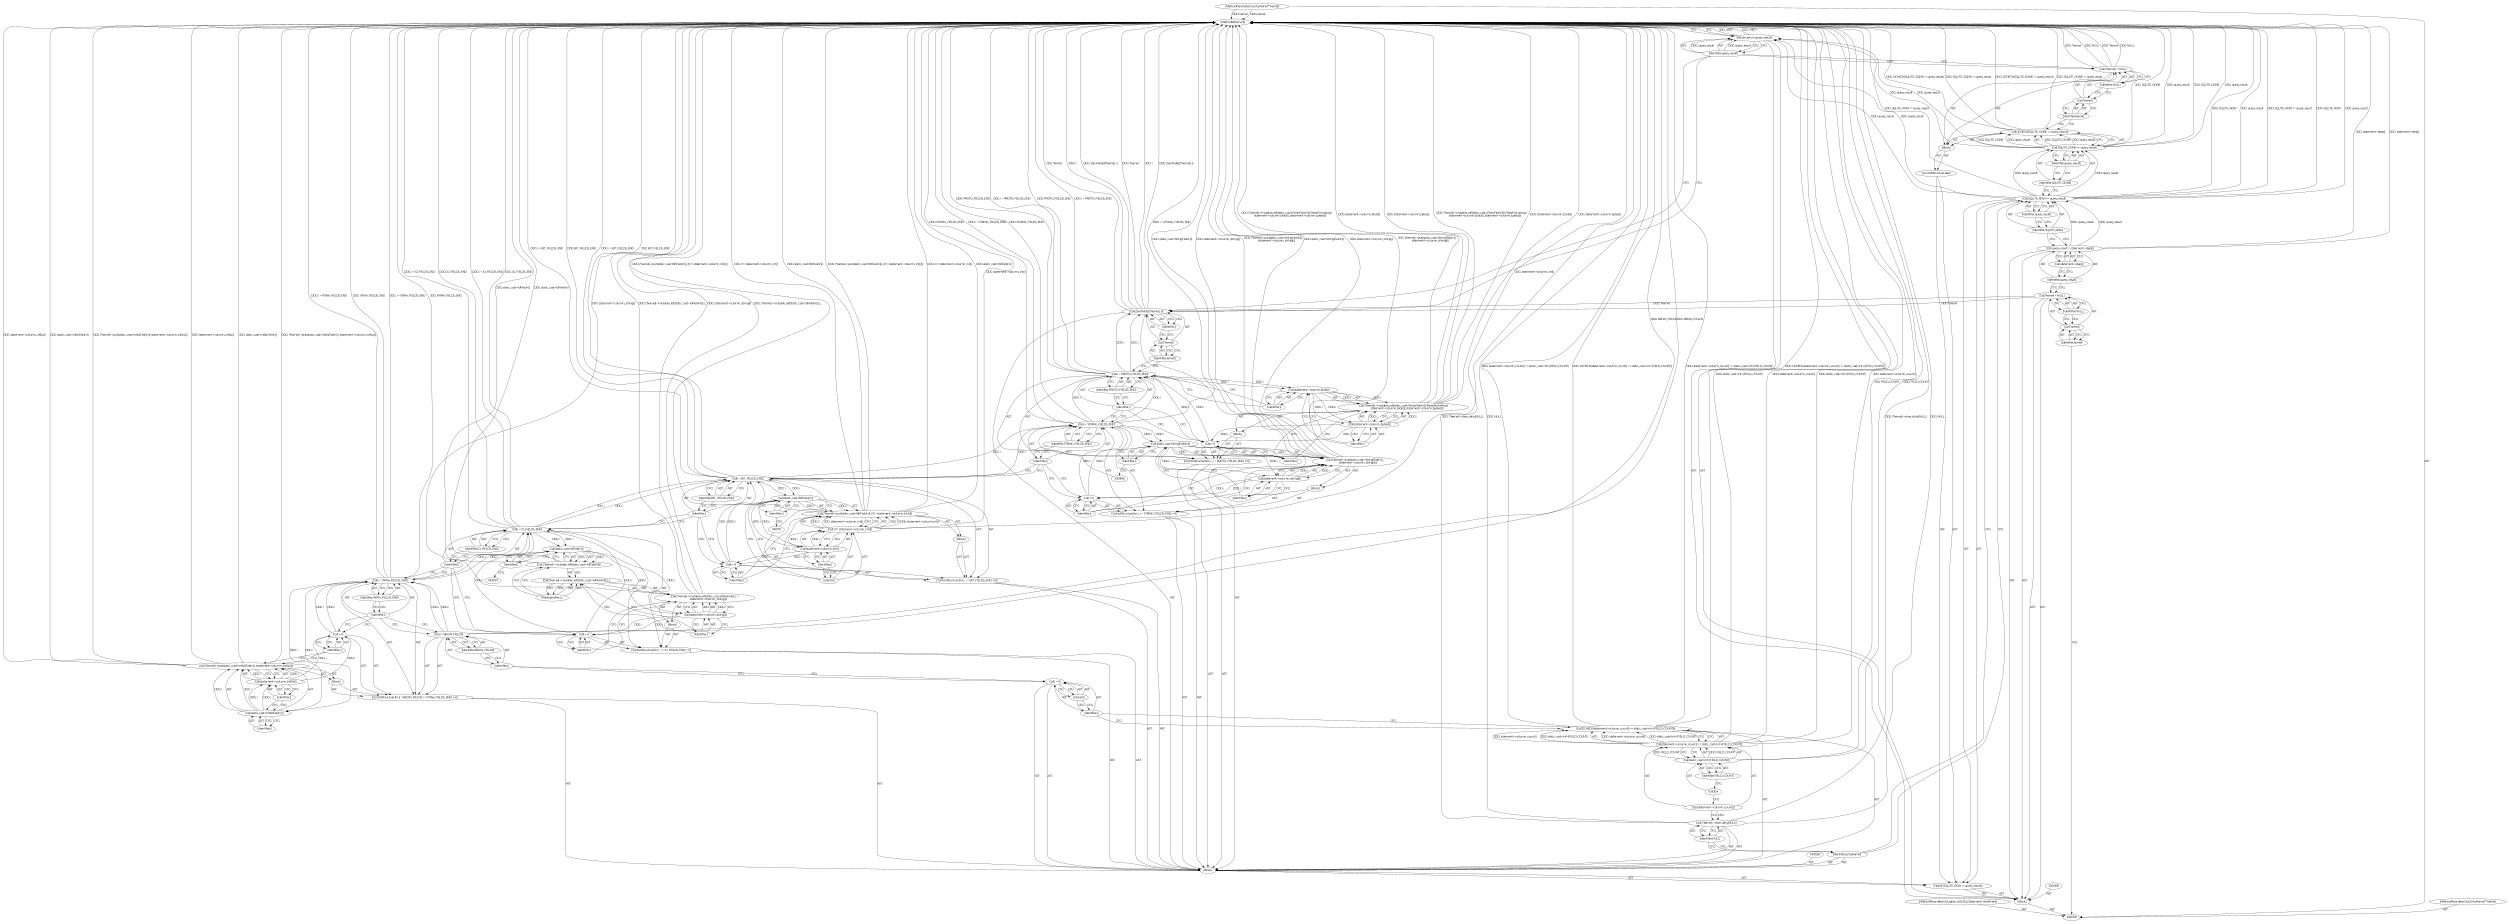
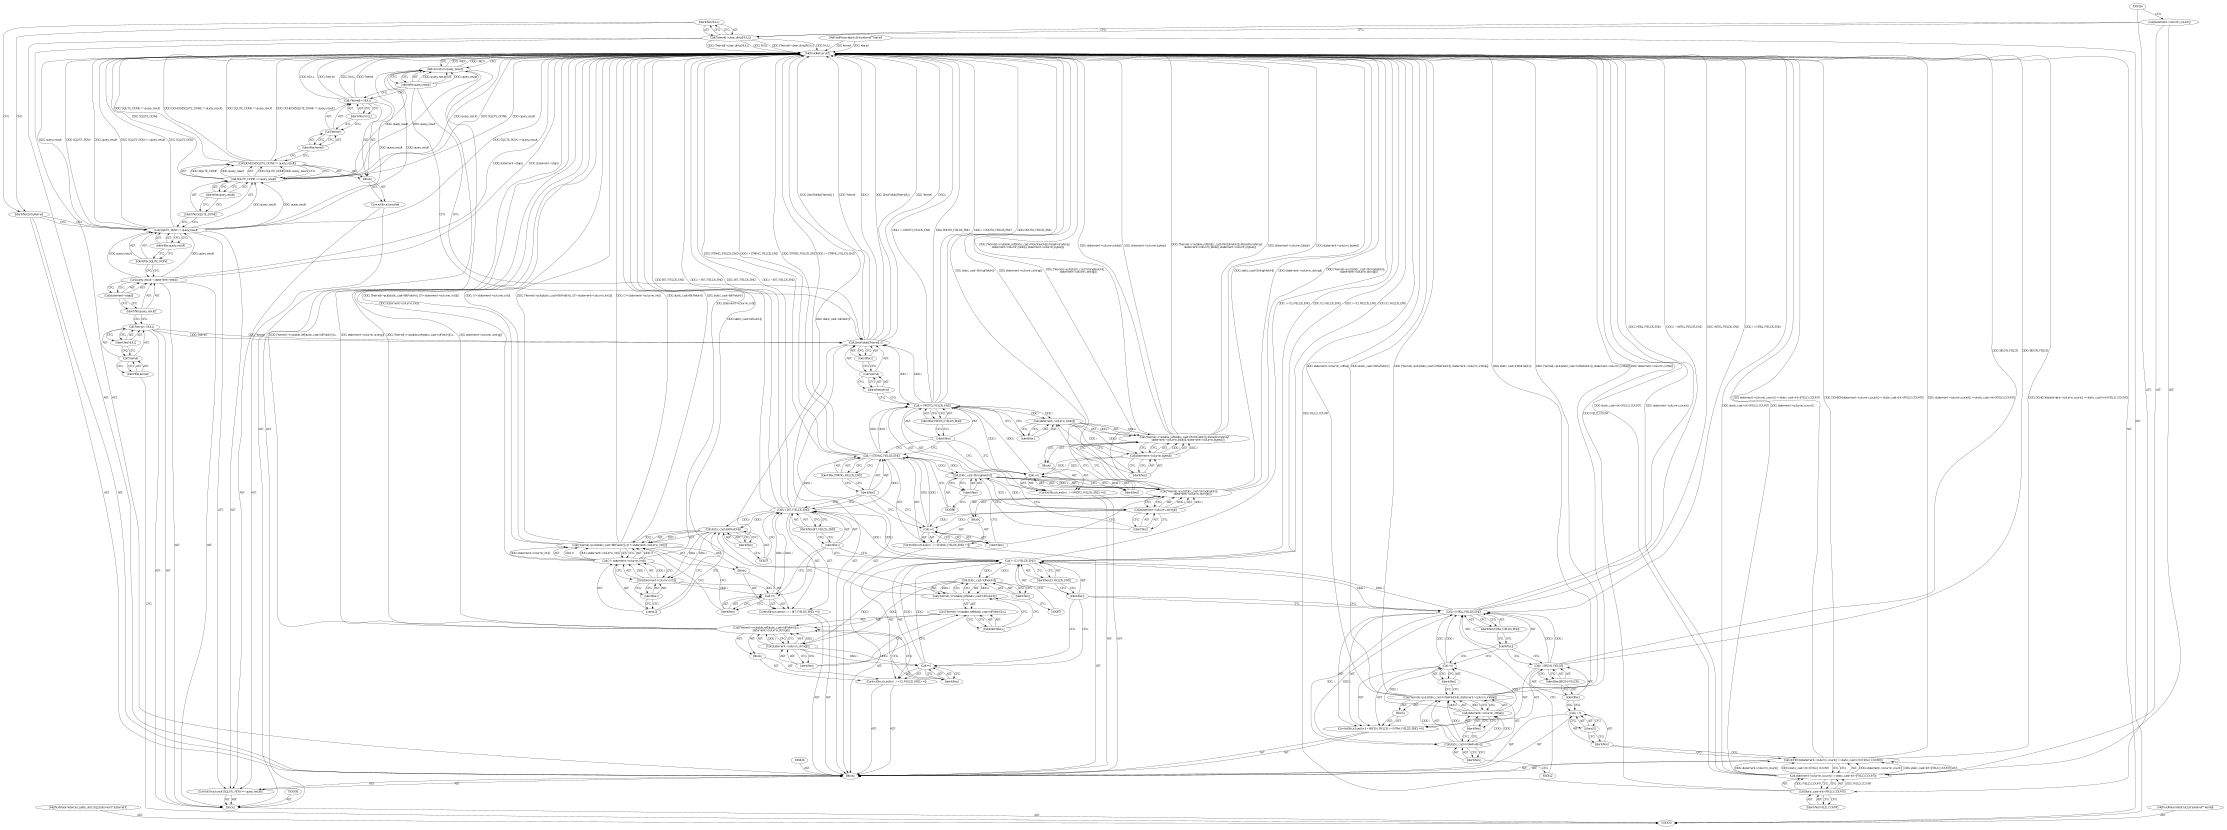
none -> (2084, 56)
none -> (945, 490)
(866, 571) -> (762, 540)
none -> (1035, 588)
none -> (1547, 776)
(1716, 783) -> none
(1958, 886) -> (230, 792)
